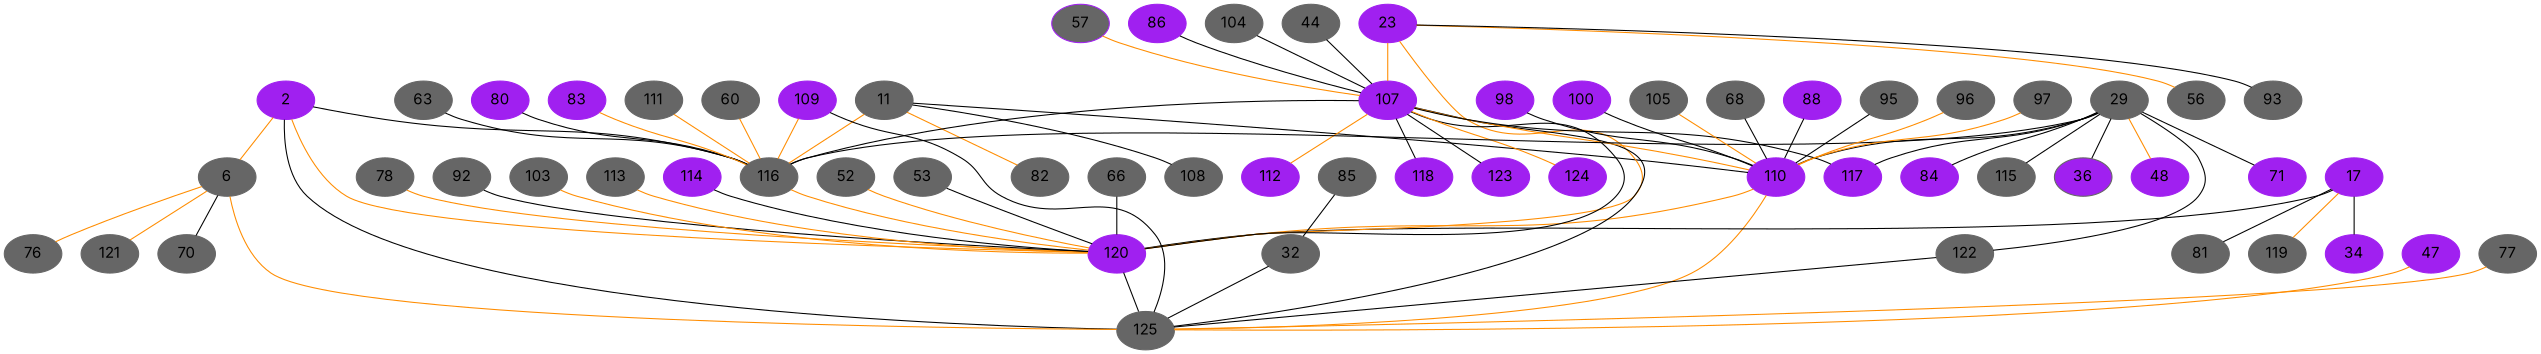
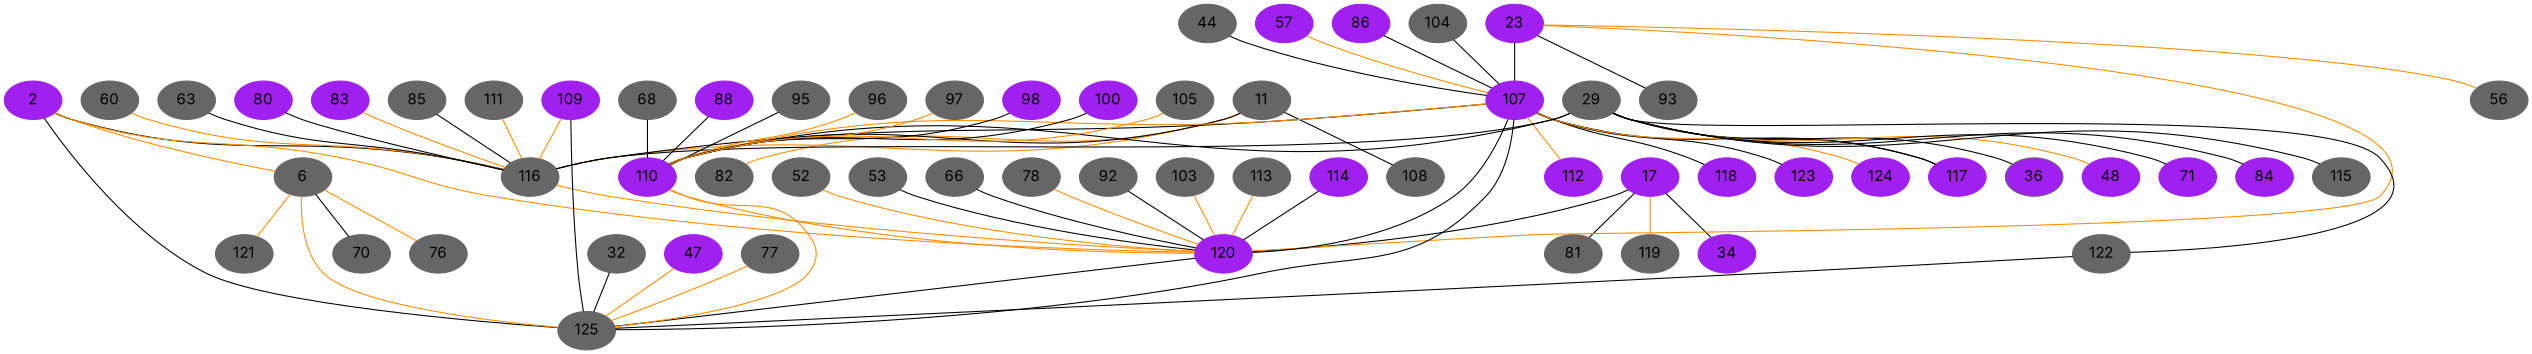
(1081, 23) -> (1284, 23)
(1388, 62) -> (1515, 62)
(1319, 216) -> (474, 139)
